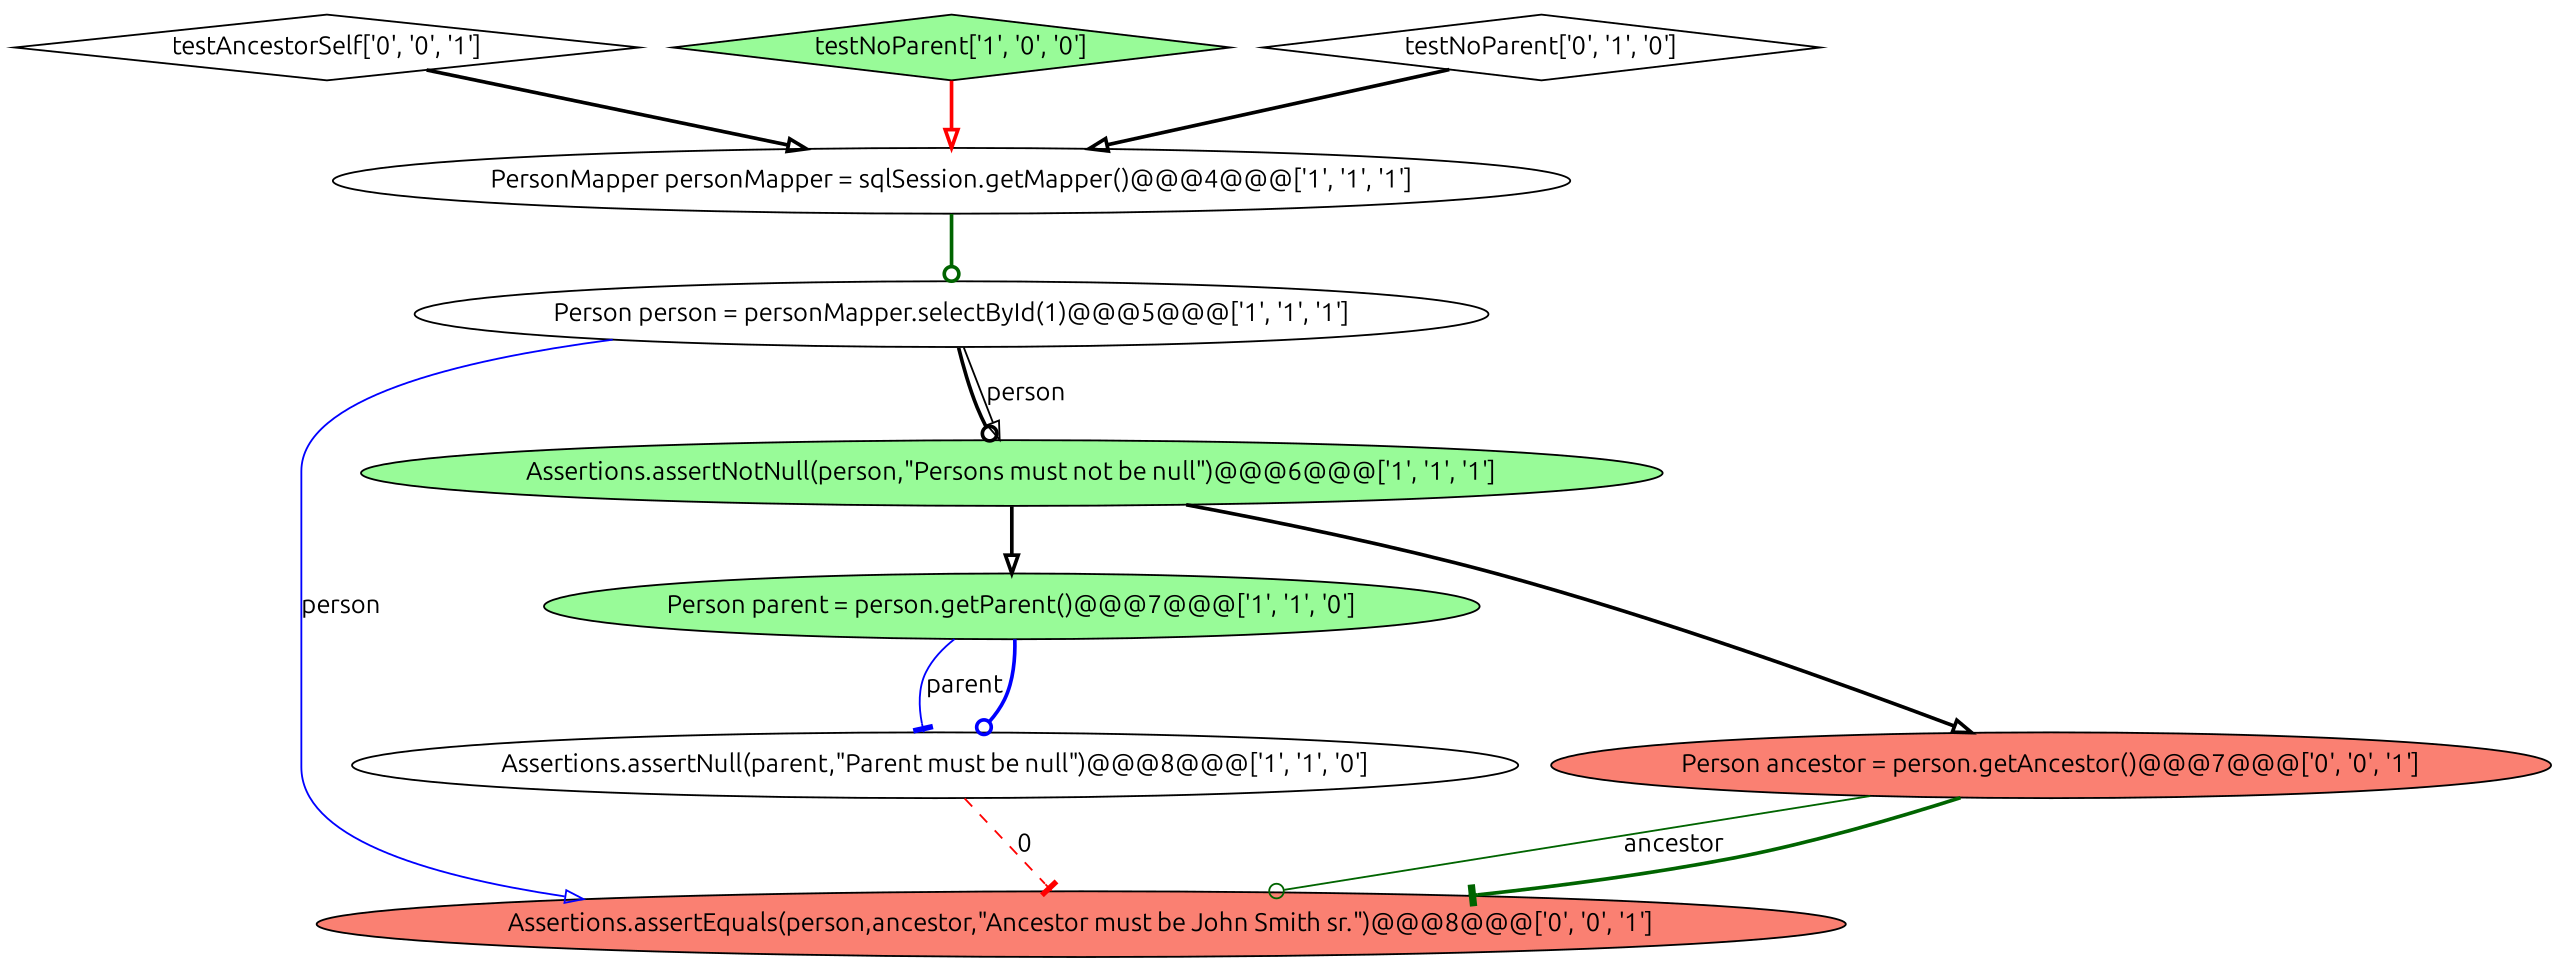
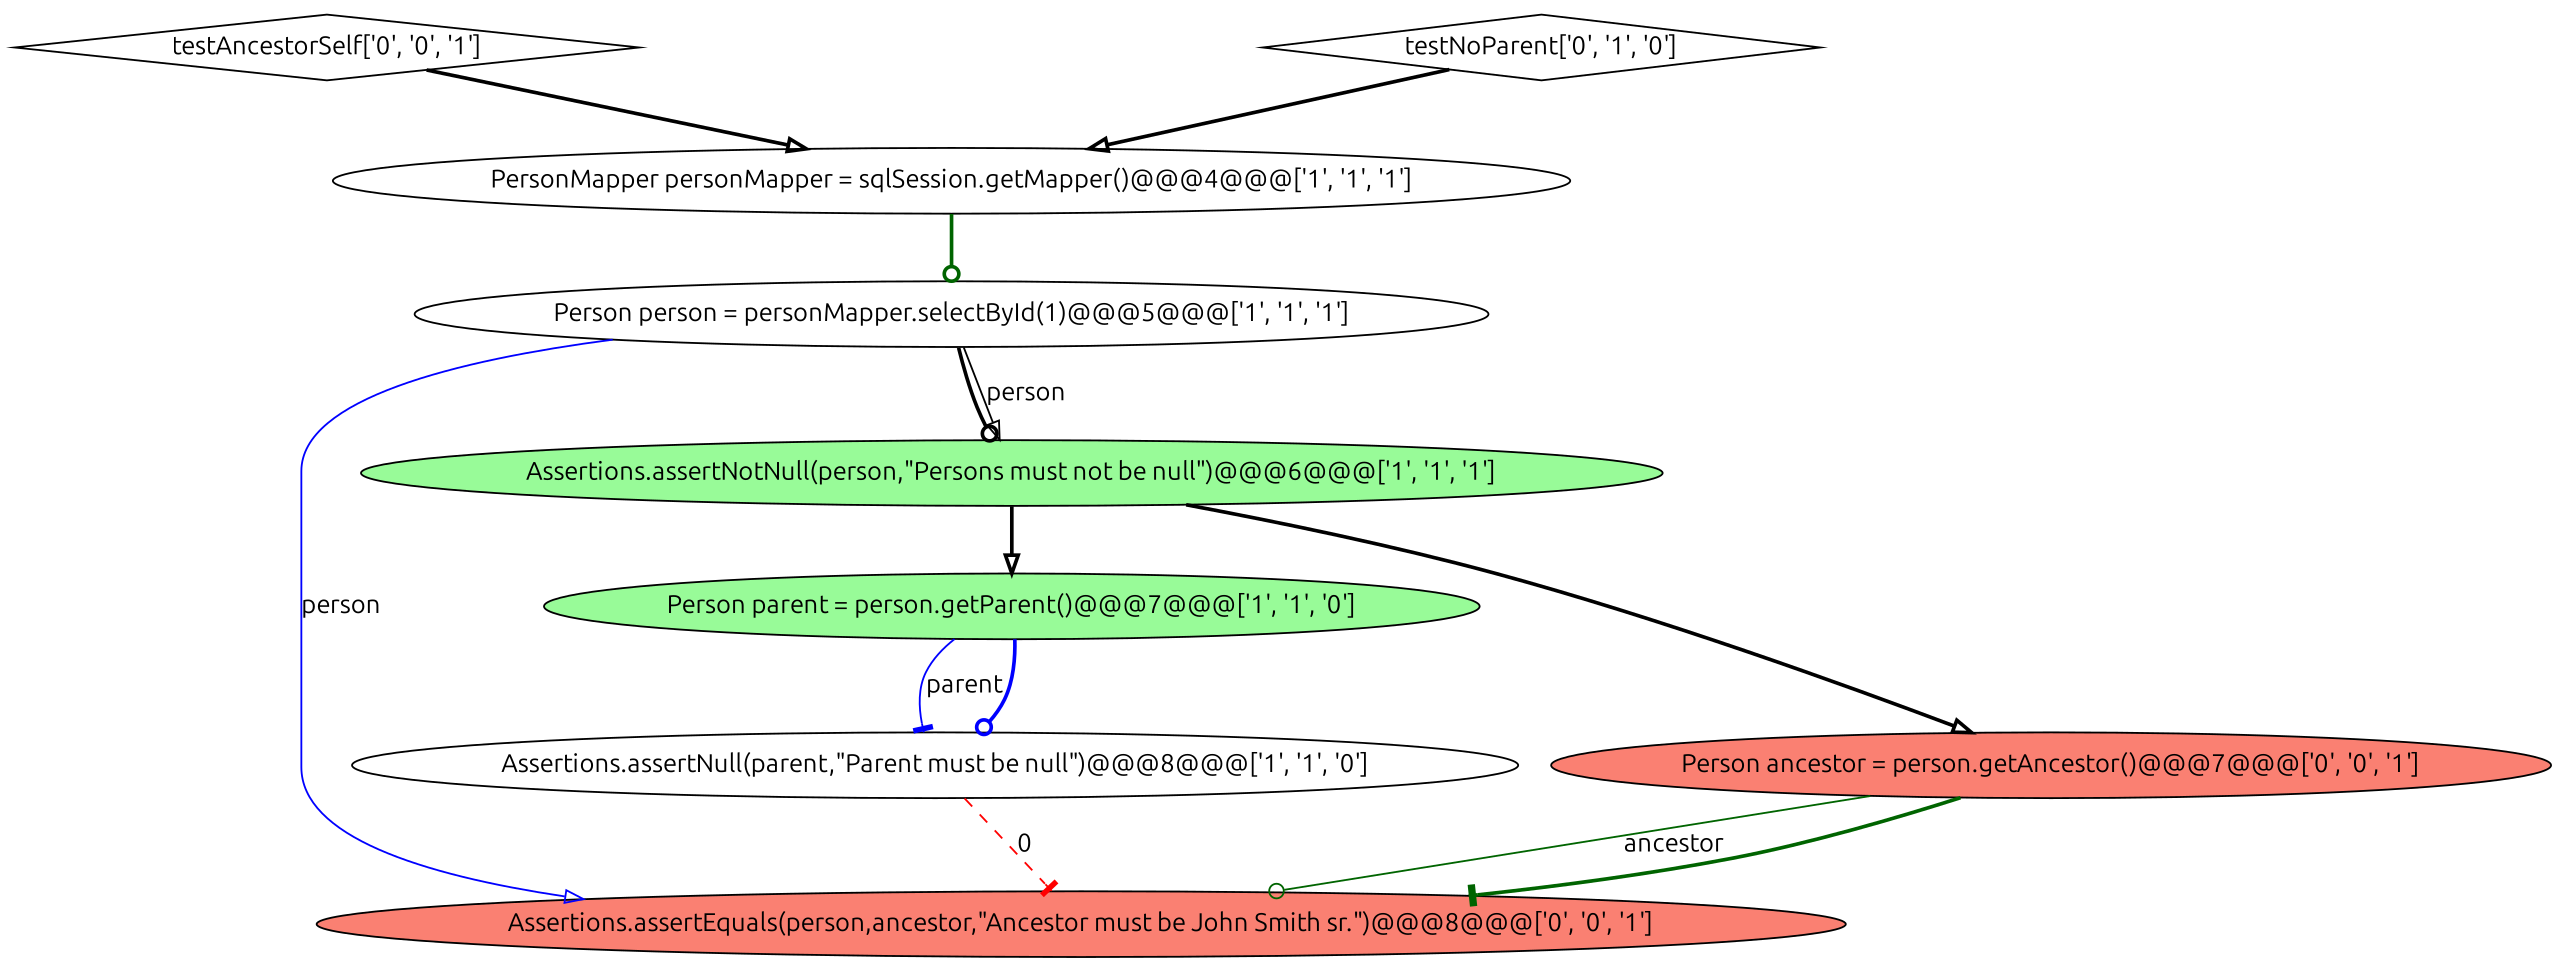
(952, 47) -> none
